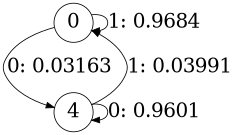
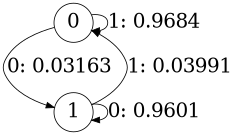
(74, 112) -> (74, 112)
